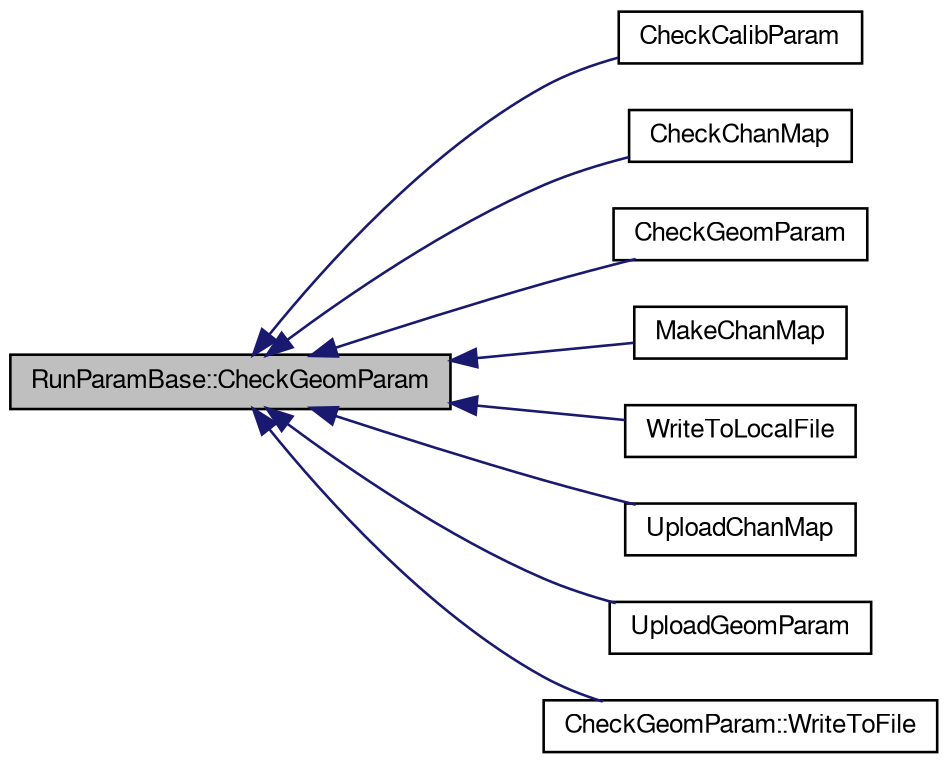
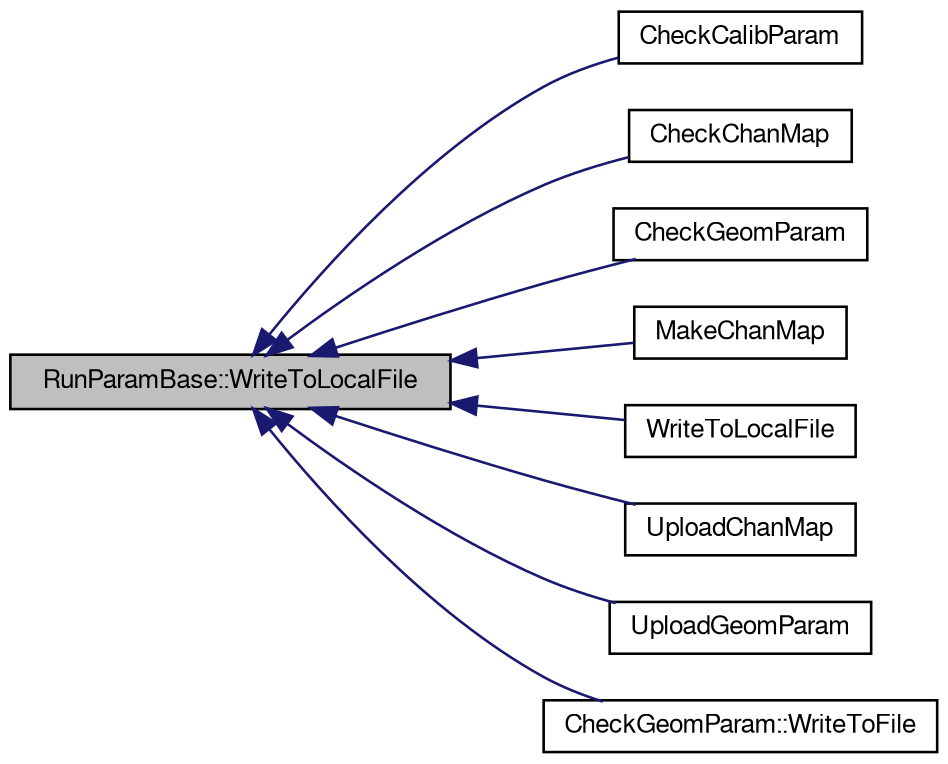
(230, 382) -> (230, 382)
